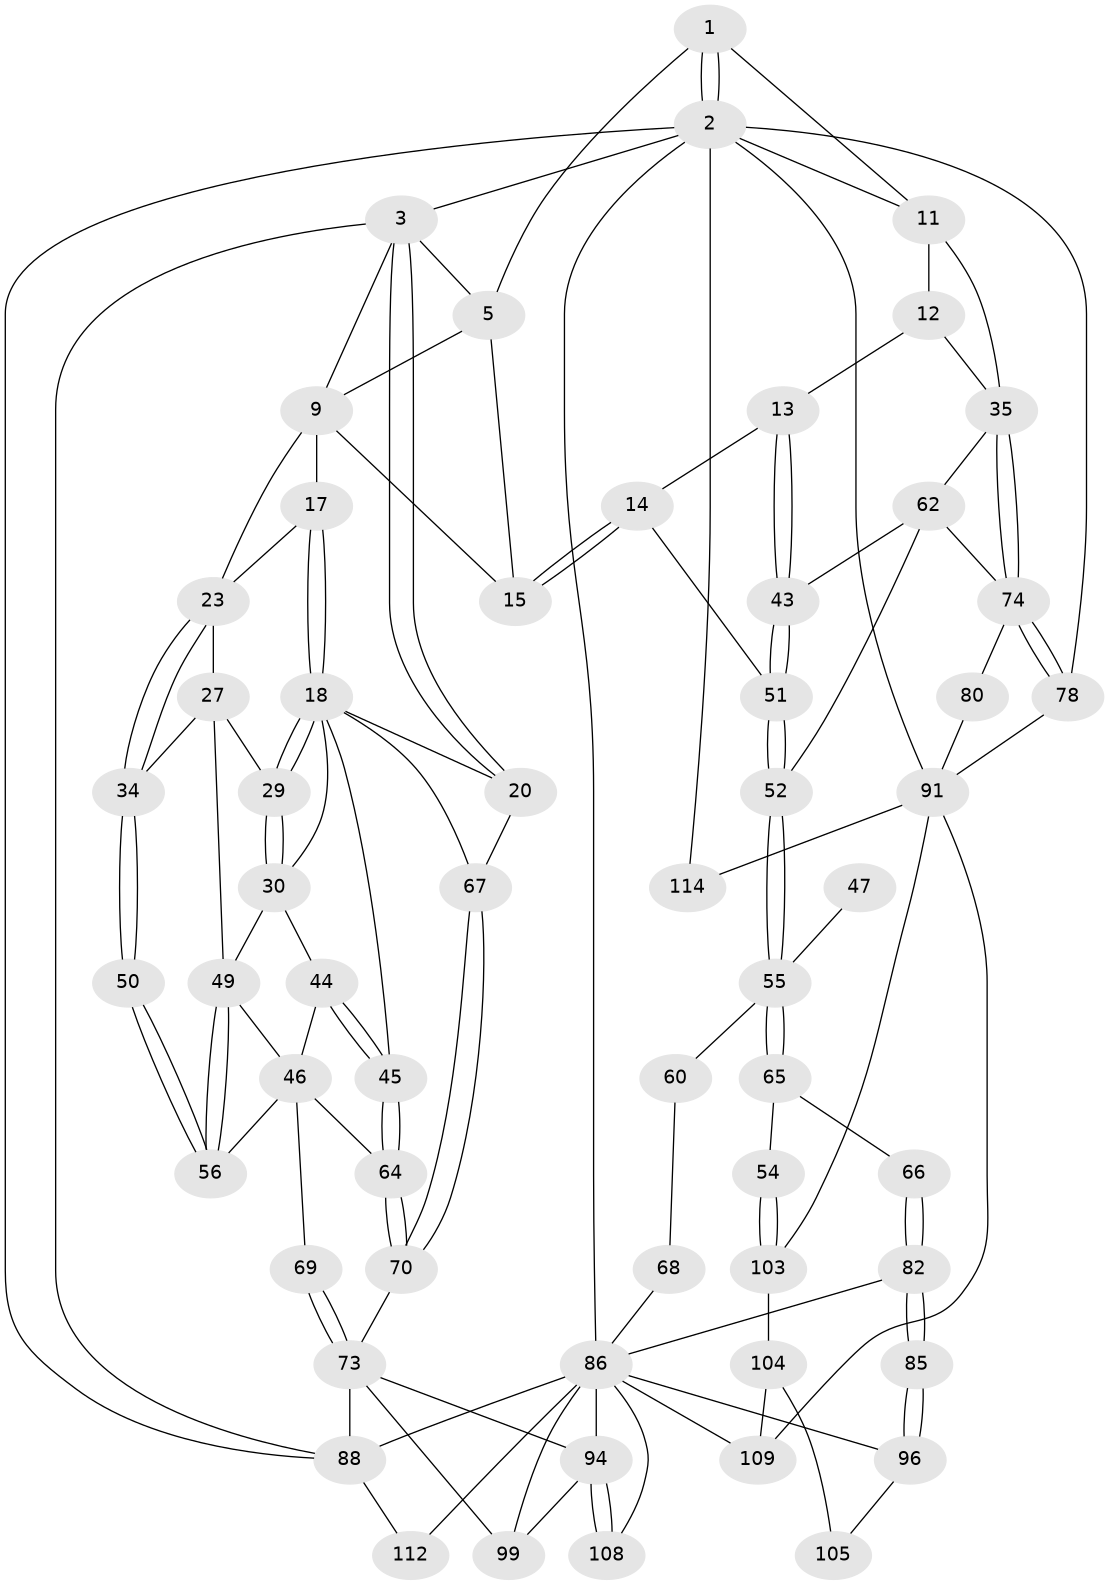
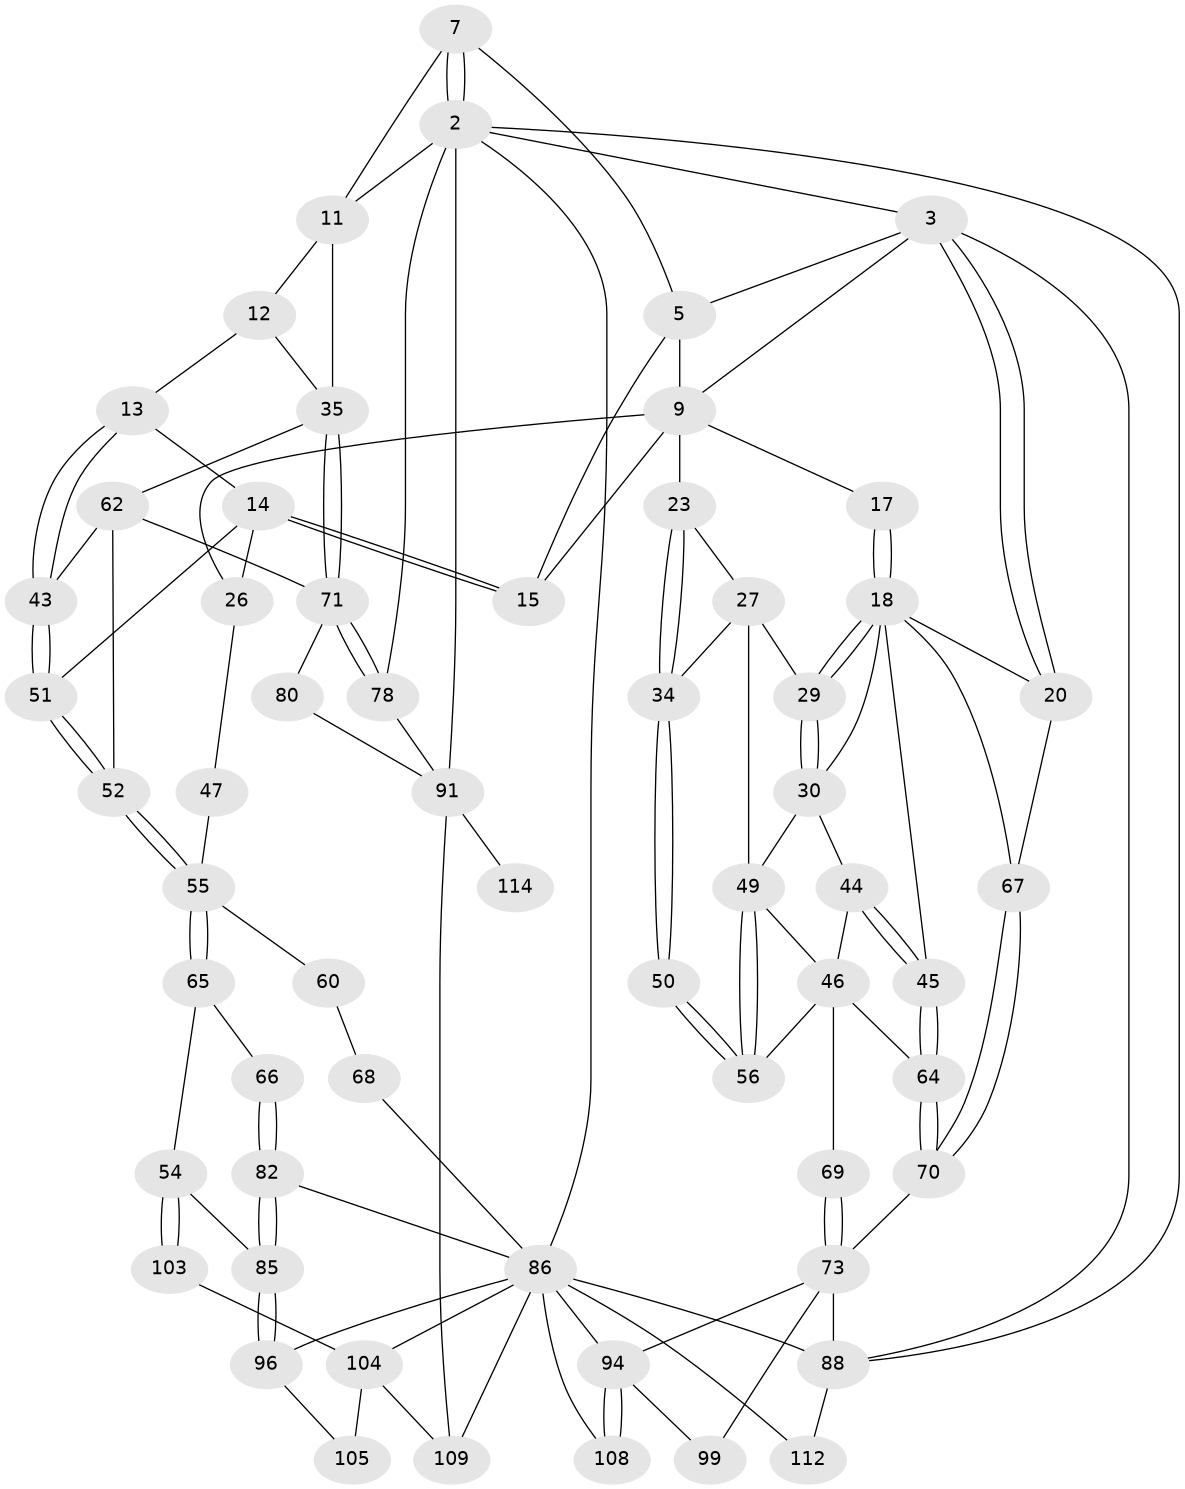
(710, 29) -> (456, 29)
(710, 506) -> none
(265, 554) -> none
none -> (237, 602)
(1014, 602) -> (333, 602)
(876, 1039) -> none
none -> (219, 1222)
(540, 1456) -> (453, 1317)
